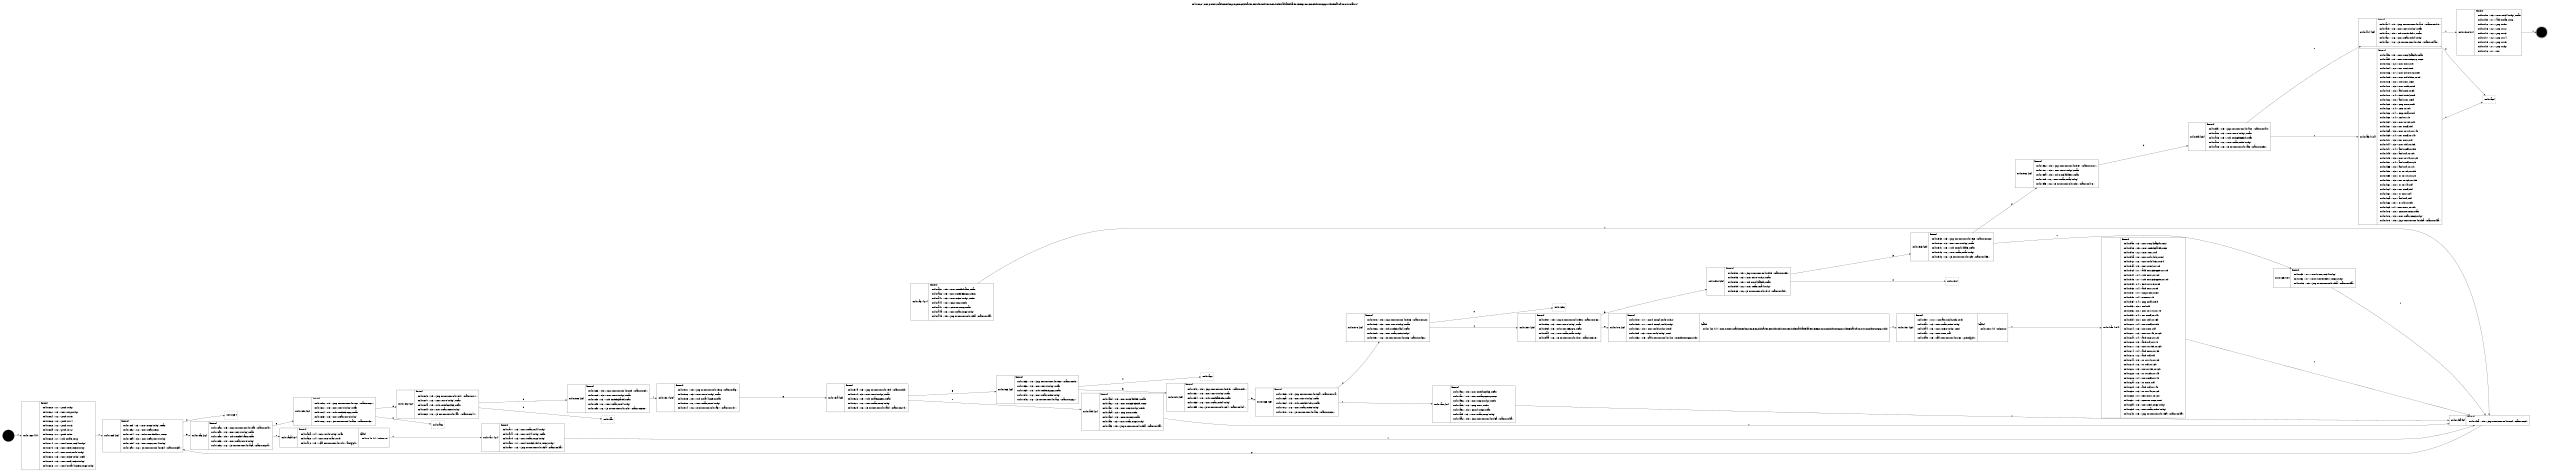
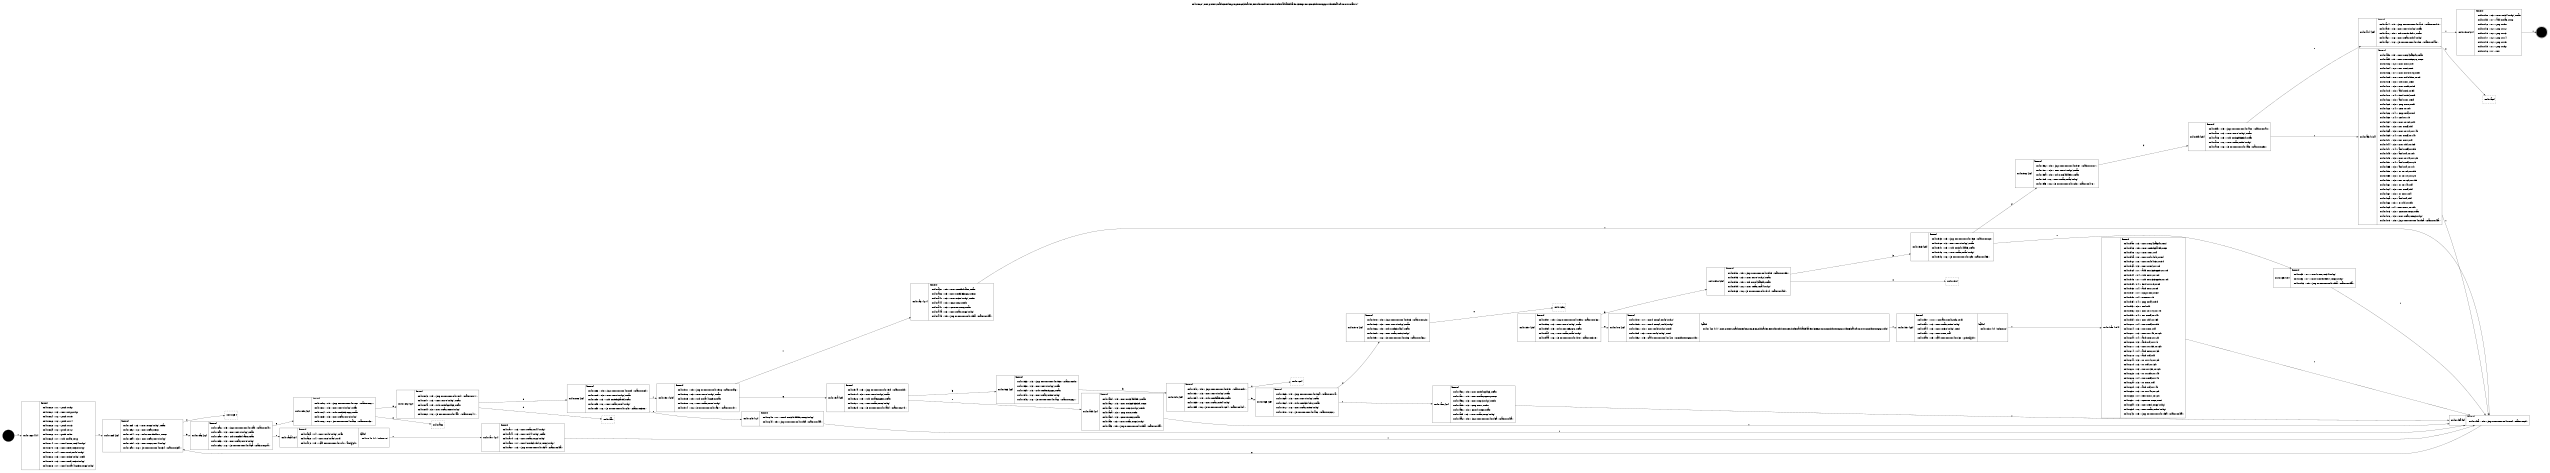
(2462, 111) -> (2471, 313)
(1473, 328) -> none
none -> (822, 351)
(1207, 376) -> none
none -> (1297, 381)
none -> (783, 419)
